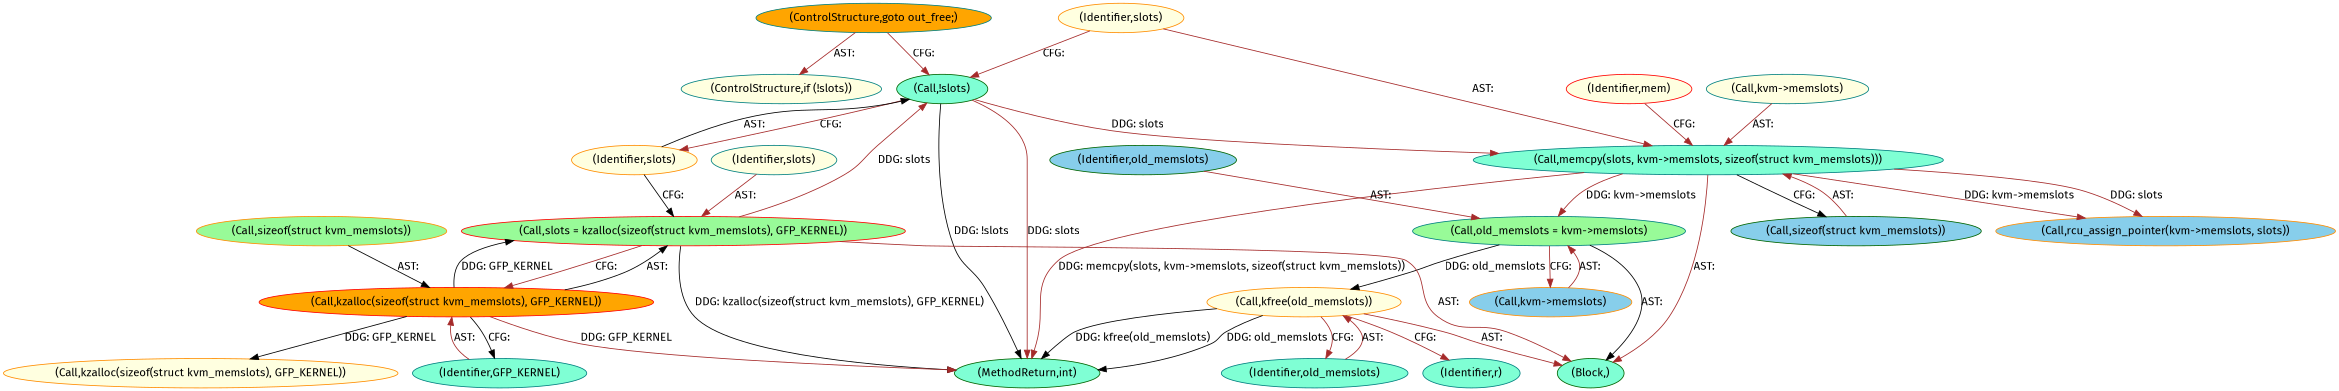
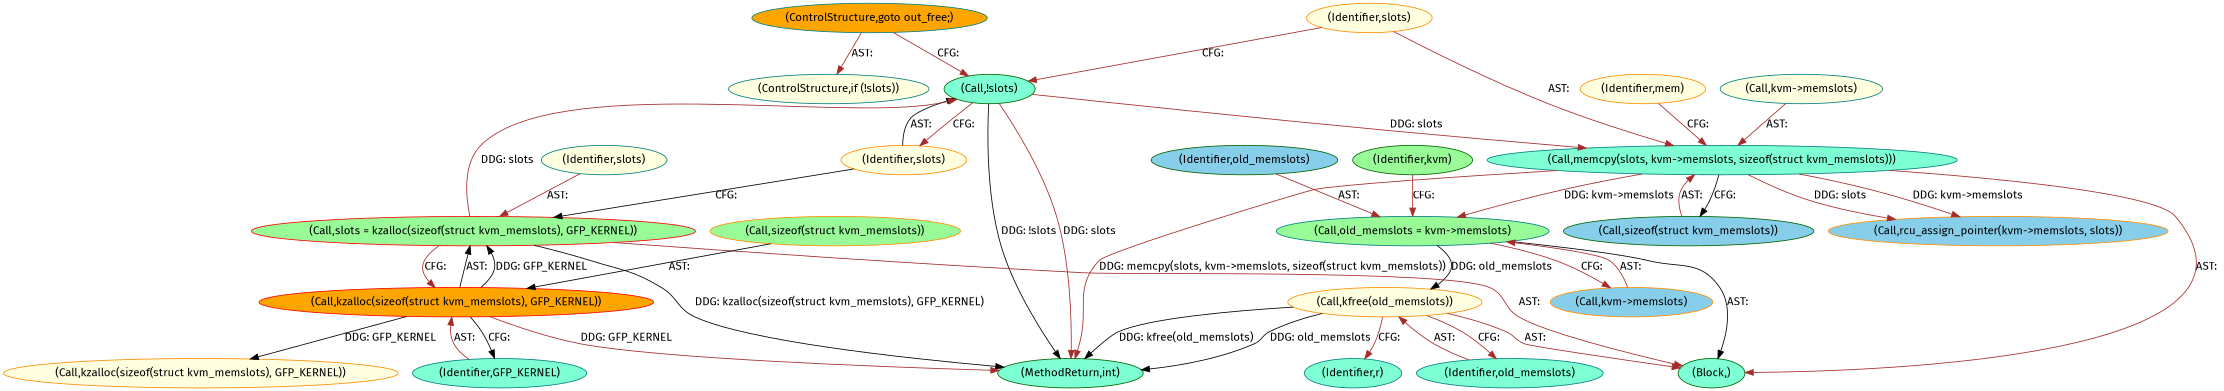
(1629, 89) -> (1643, 89)
none -> (1413, 160)
